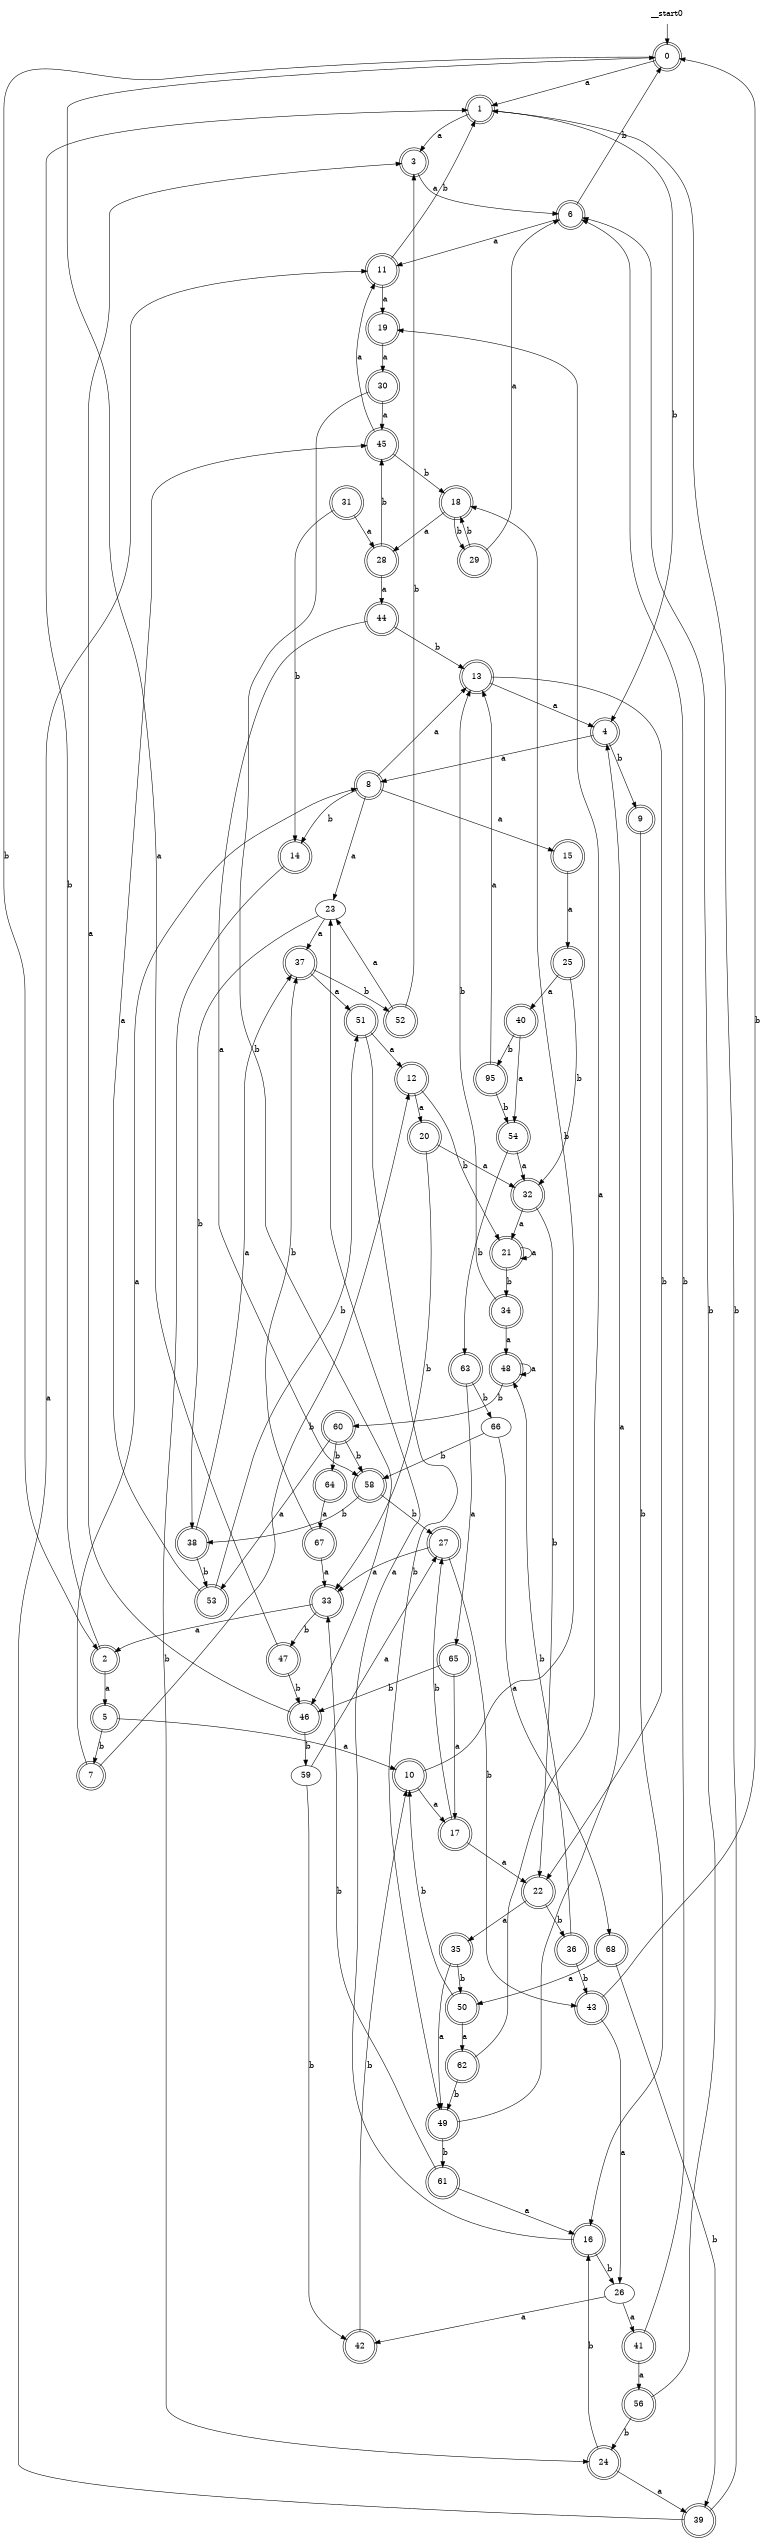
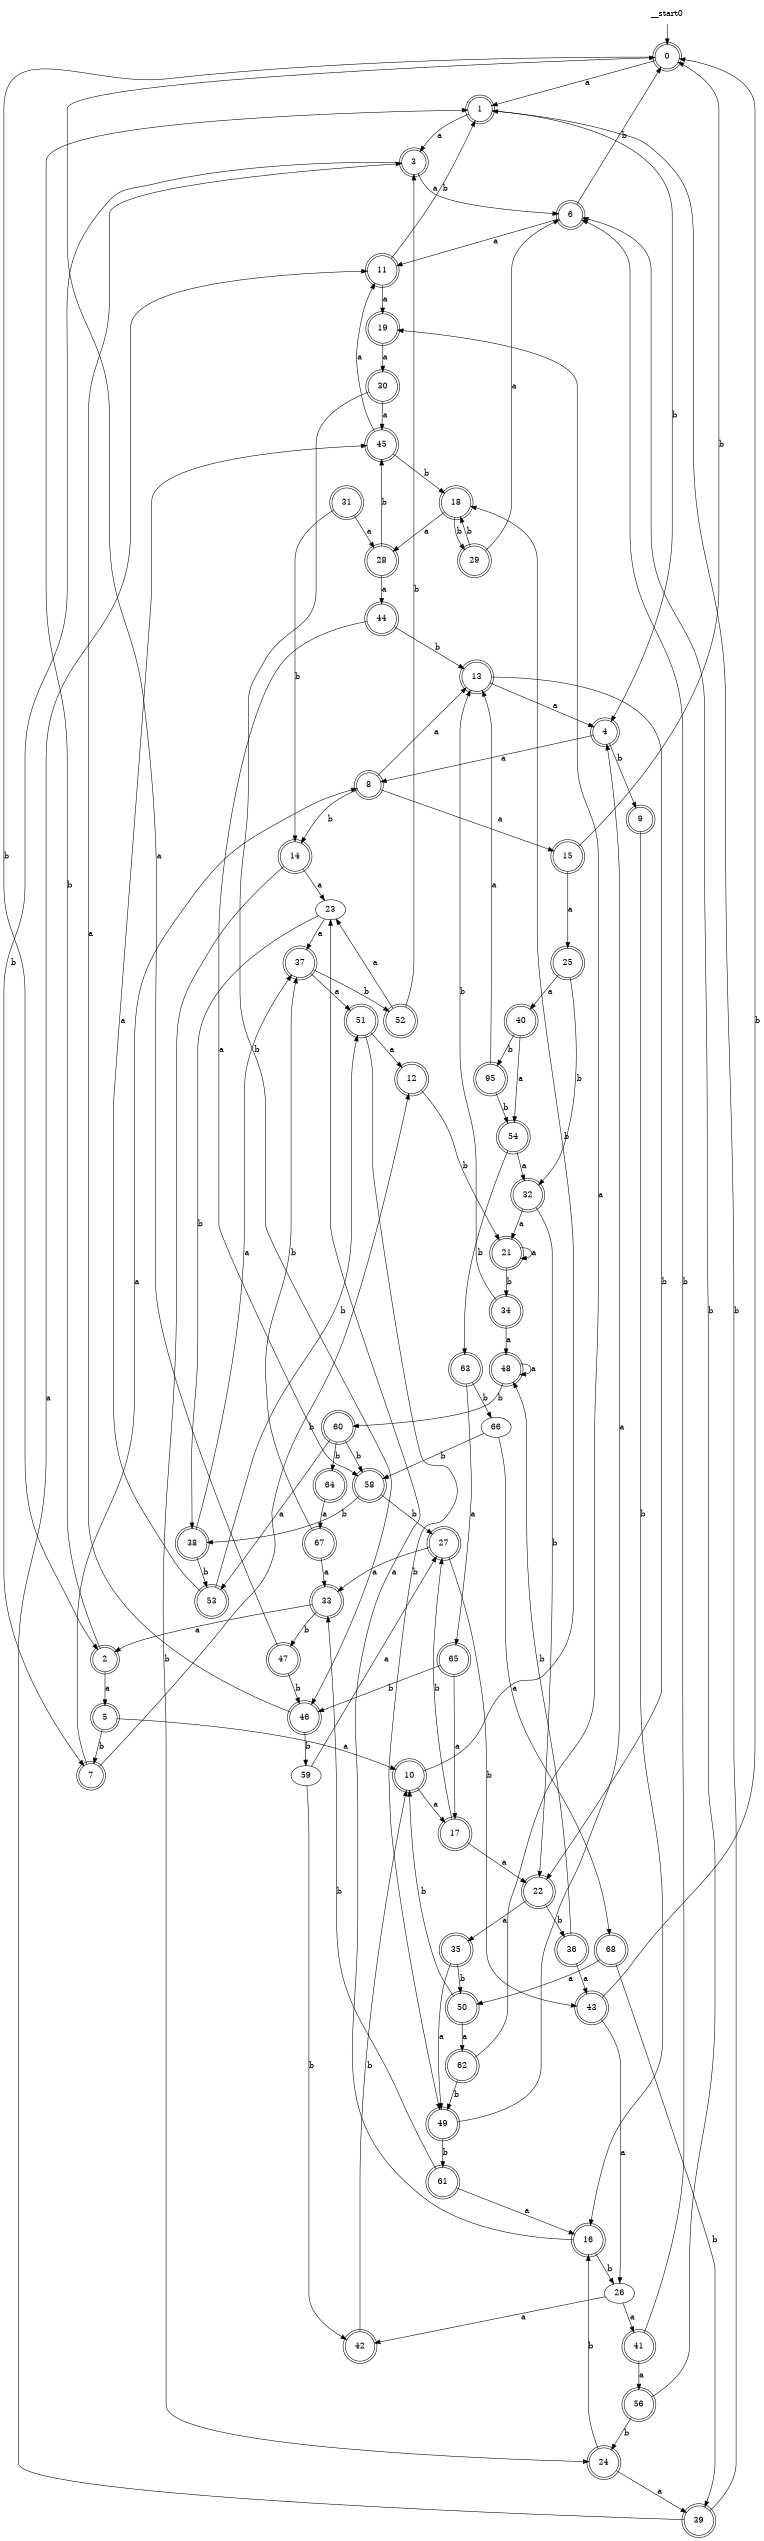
none -> (719, 469)
none -> (25, 833)
(350, 846) -> (312, 882)
(424, 1137) -> none
(586, 1979) -> (586, 1979)
